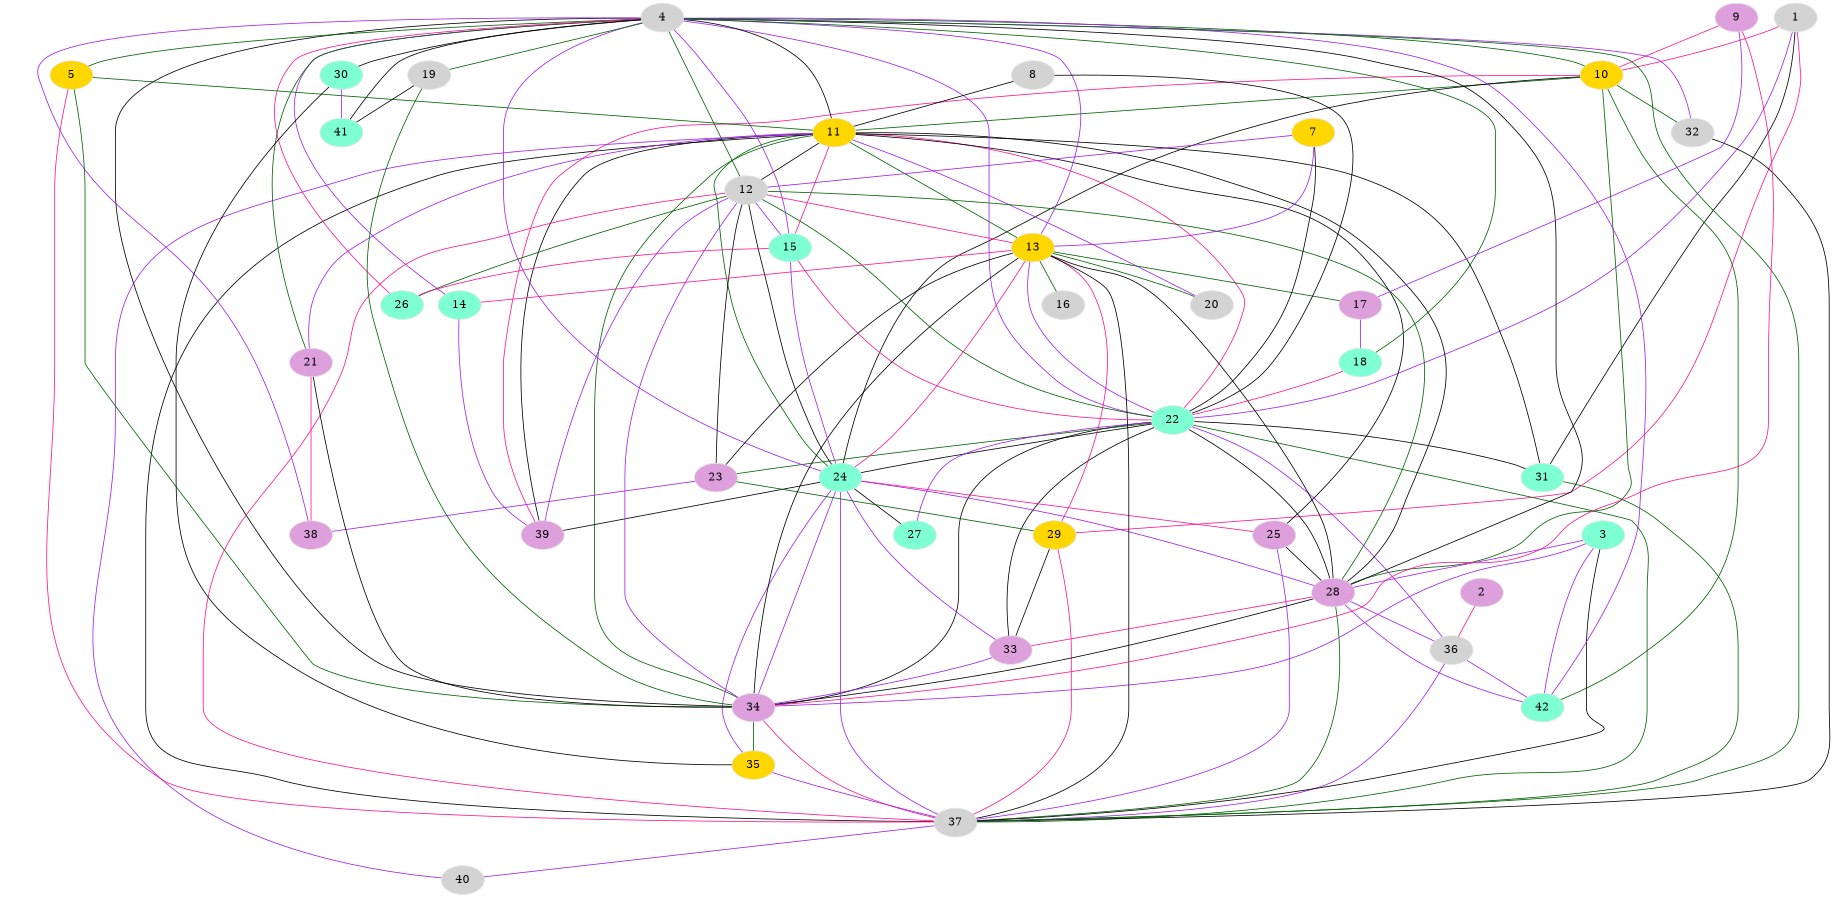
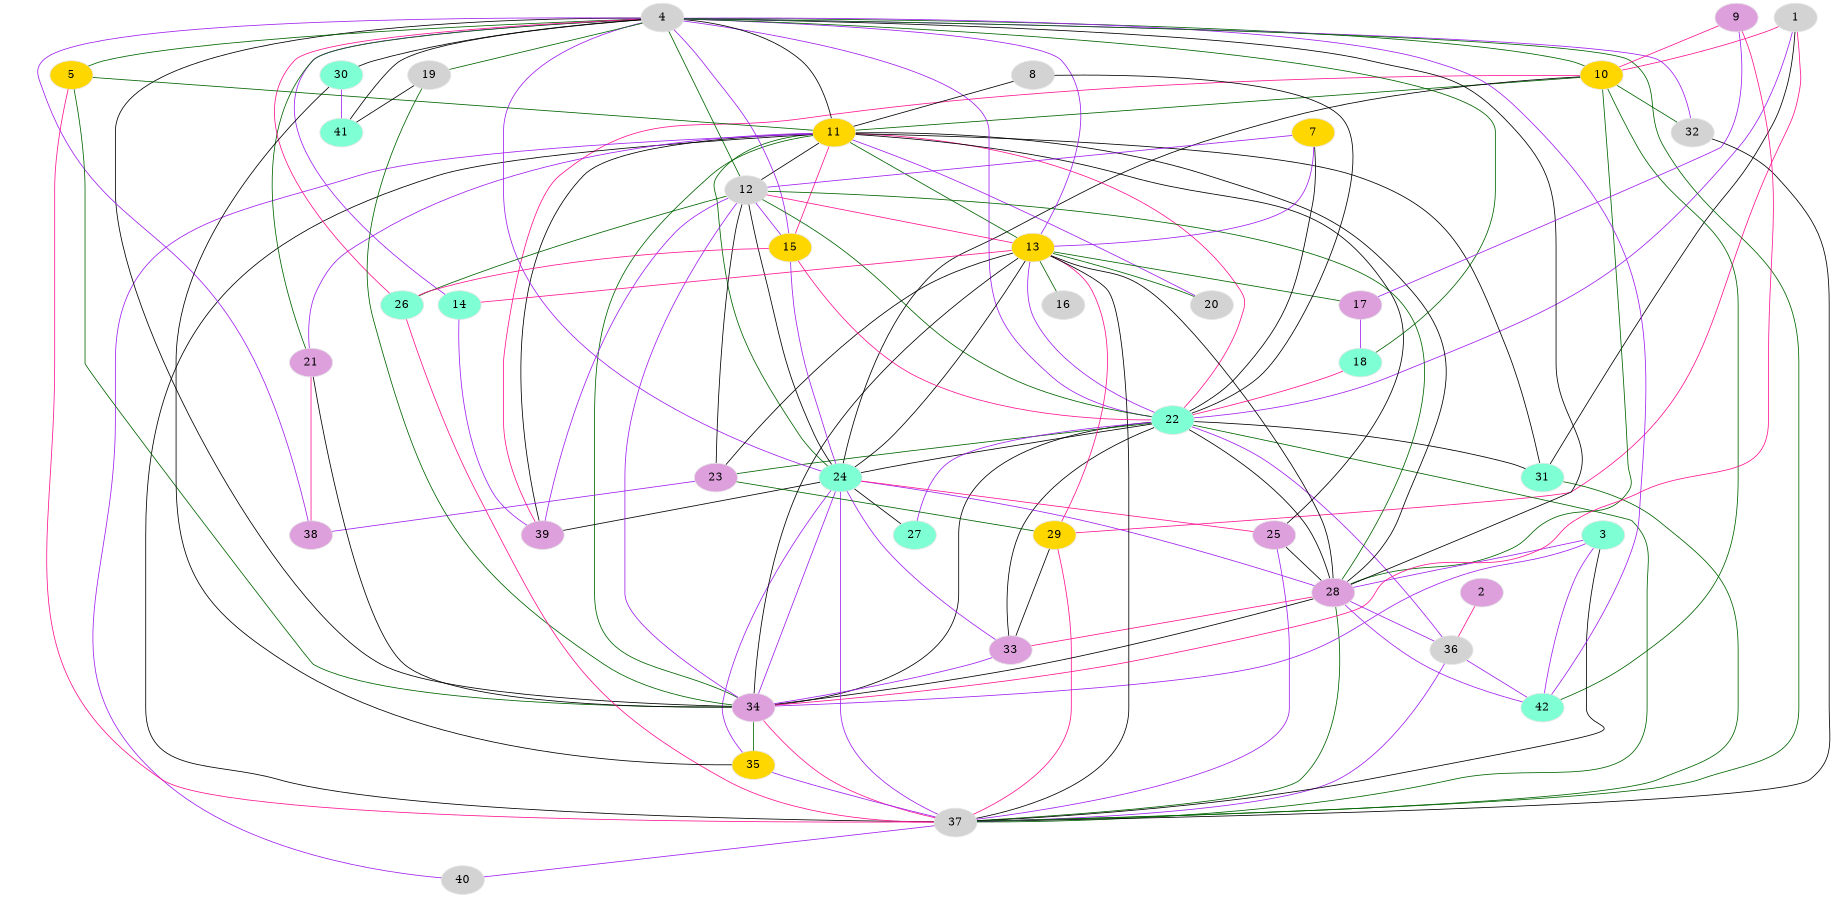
(790, 248) -> (790, 248)
(948, 371) -> (948, 371)
(203, 666) -> (583, 671)
